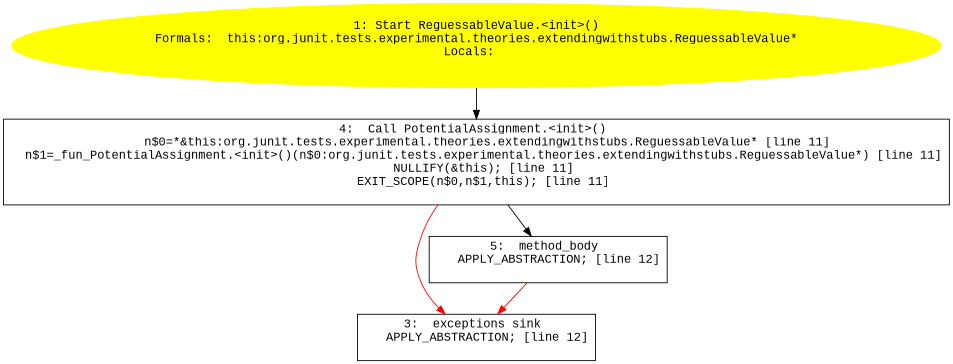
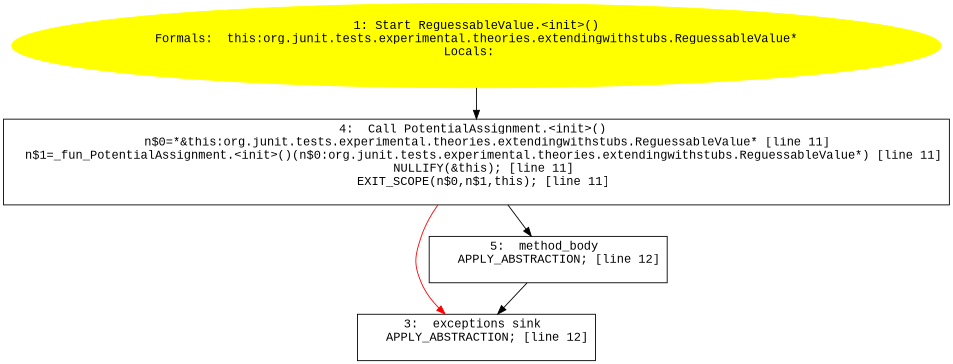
(515, 295) -> (515, 295)
